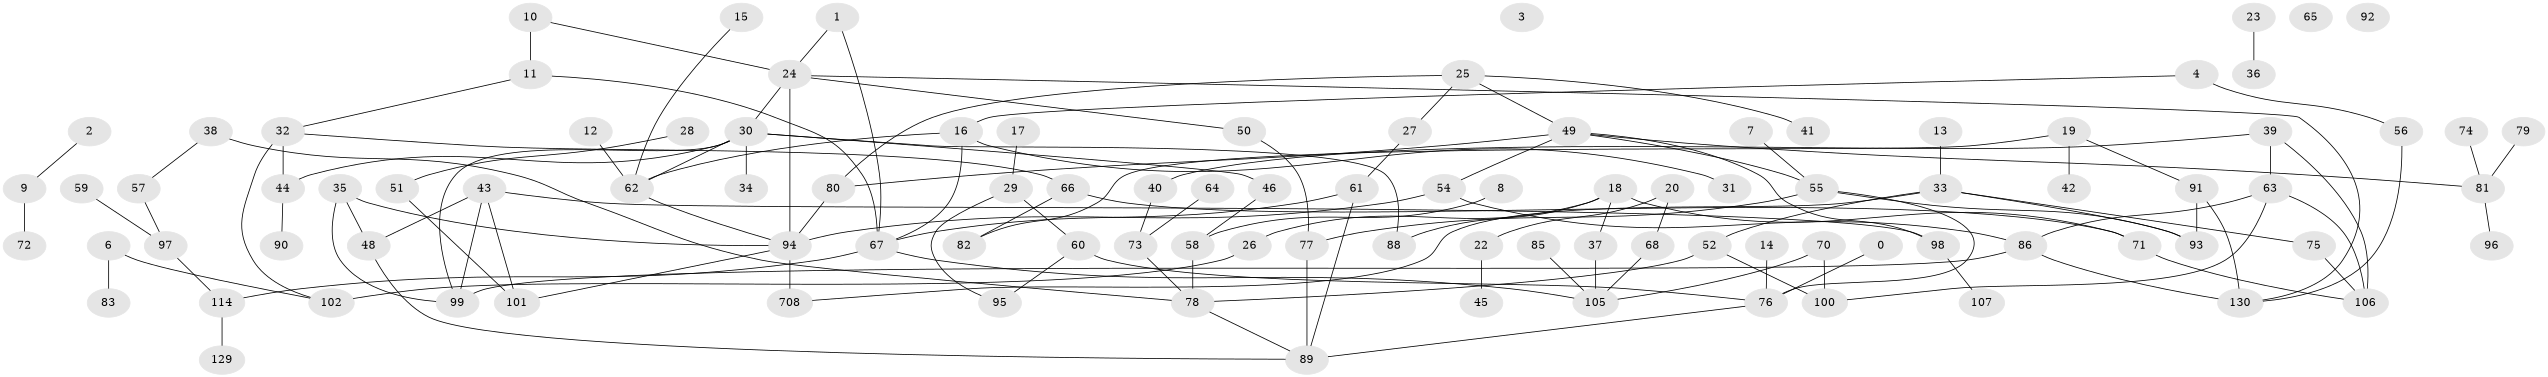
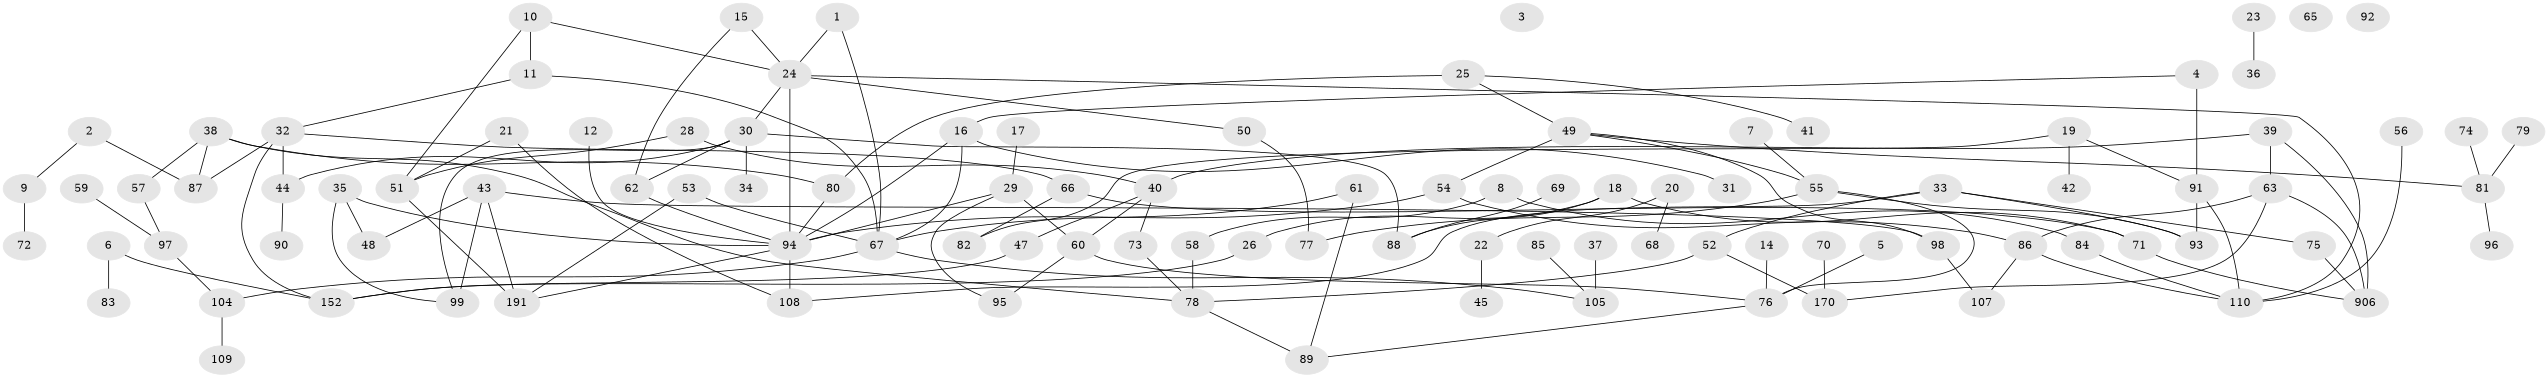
none -> (766, 46)
none -> (464, 103)
(2298, 104) -> (2197, 132)
none -> (507, 132)
(1410, 132) -> none
(1941, 132) -> none
(800, 146) -> (885, 187)
(609, 157) -> (671, 229)
none -> (930, 166)
(1080, 168) -> (654, 163)
none -> (196, 189)
none -> (689, 189)
(1213, 189) -> none
(1270, 189) -> none
none -> (1558, 189)
none -> (901, 217)
(1606, 217) -> none
none -> (1110, 223)
none -> (1021, 246)
(1881, 246) -> (1881, 246)
none -> (2083, 246)
(1240, 268) -> (2004, 274)
(1623, 276) -> none
(1714, 282) -> none
(222, 303) -> (222, 303)
(331, 303) -> (331, 303)
(517, 303) -> (517, 303)
(790, 303) -> (790, 303)
(1307, 303) -> none
(1825, 303) -> (1825, 303)
(2240, 303) -> (2240, 303)
(2366, 303) -> (2366, 303)
(816, 352) -> none
(222, 360) -> (222, 360)
